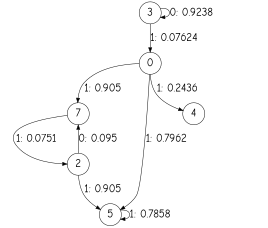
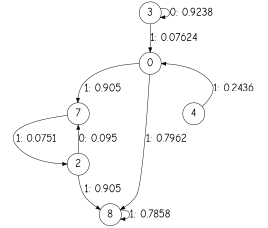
(158, 97) -> (203, 75)
(110, 215) -> (110, 215)
